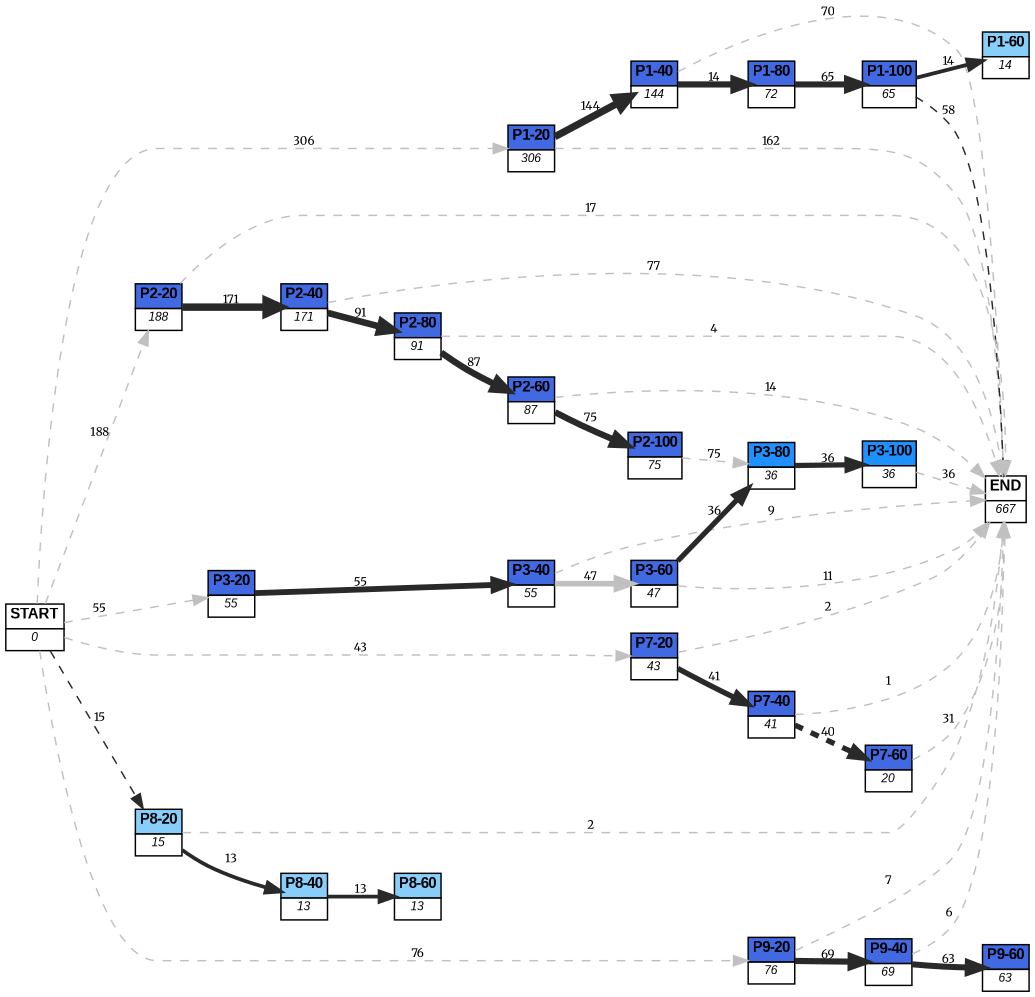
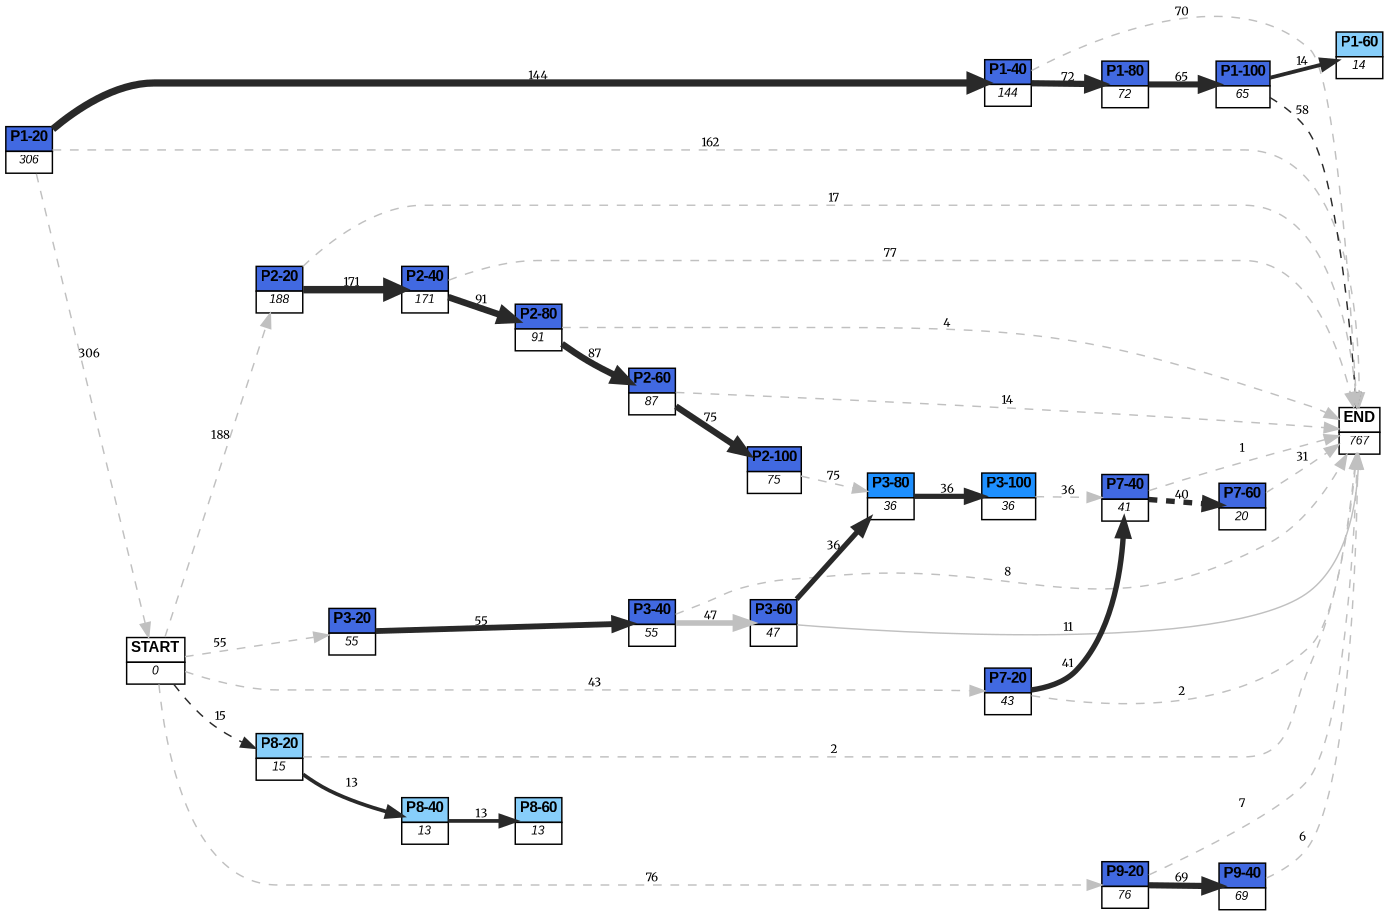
(715, 78) -> (1068, 78)
(103, 199) -> (91, 398)
(944, 481) -> (1061, 497)
(1006, 509) -> (1359, 441)
(771, 512) -> (1008, 573)
(832, 583) -> (1124, 632)
(1006, 968) -> none
